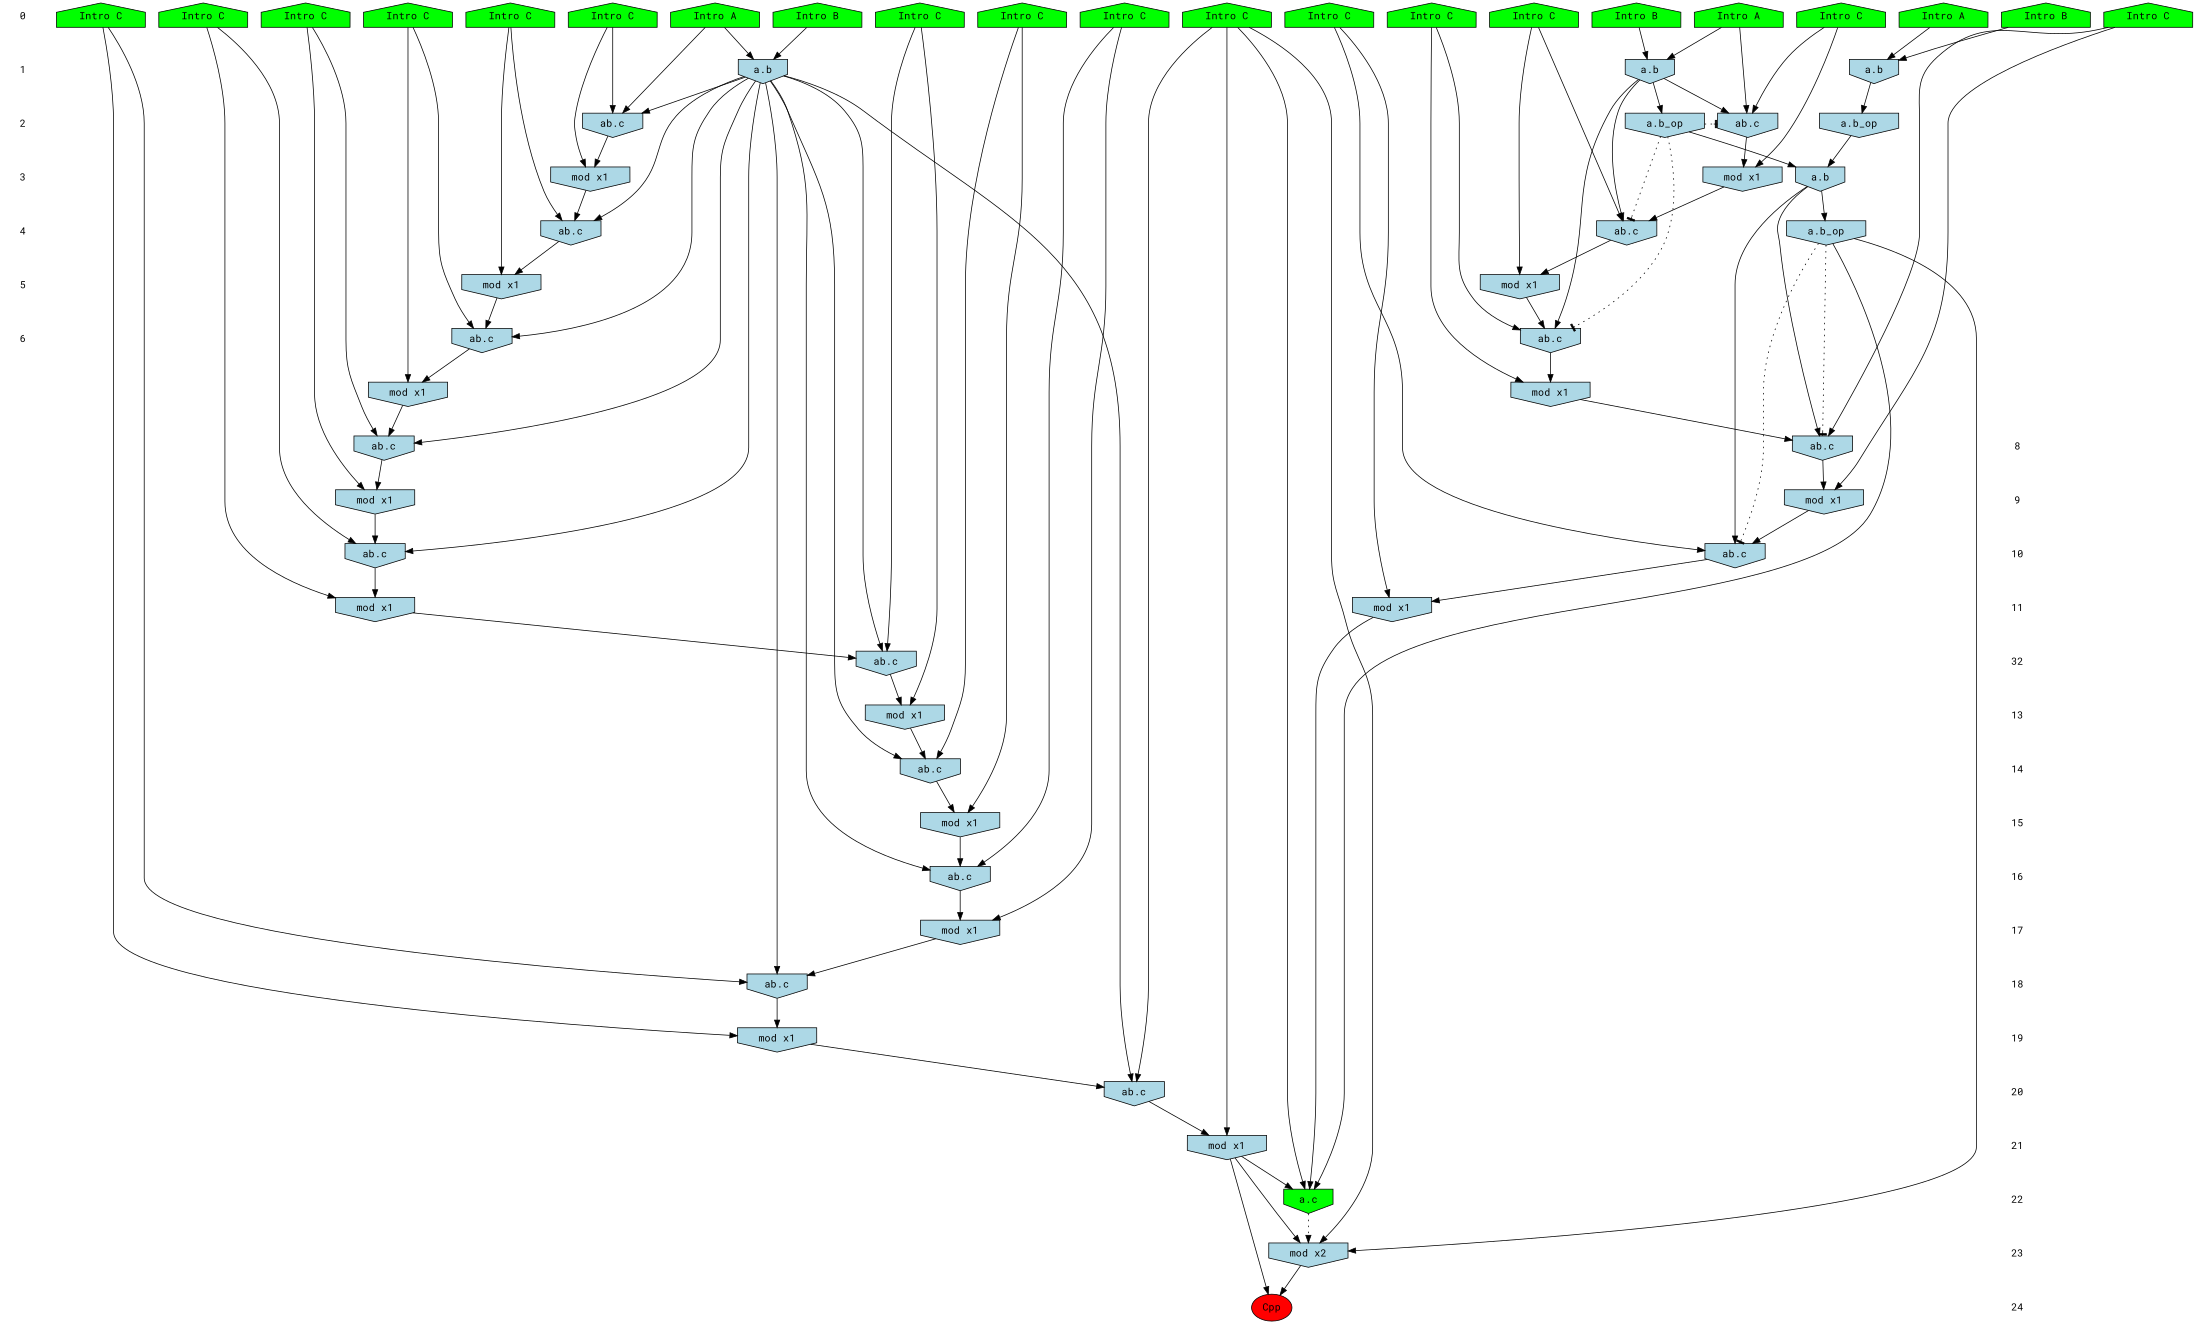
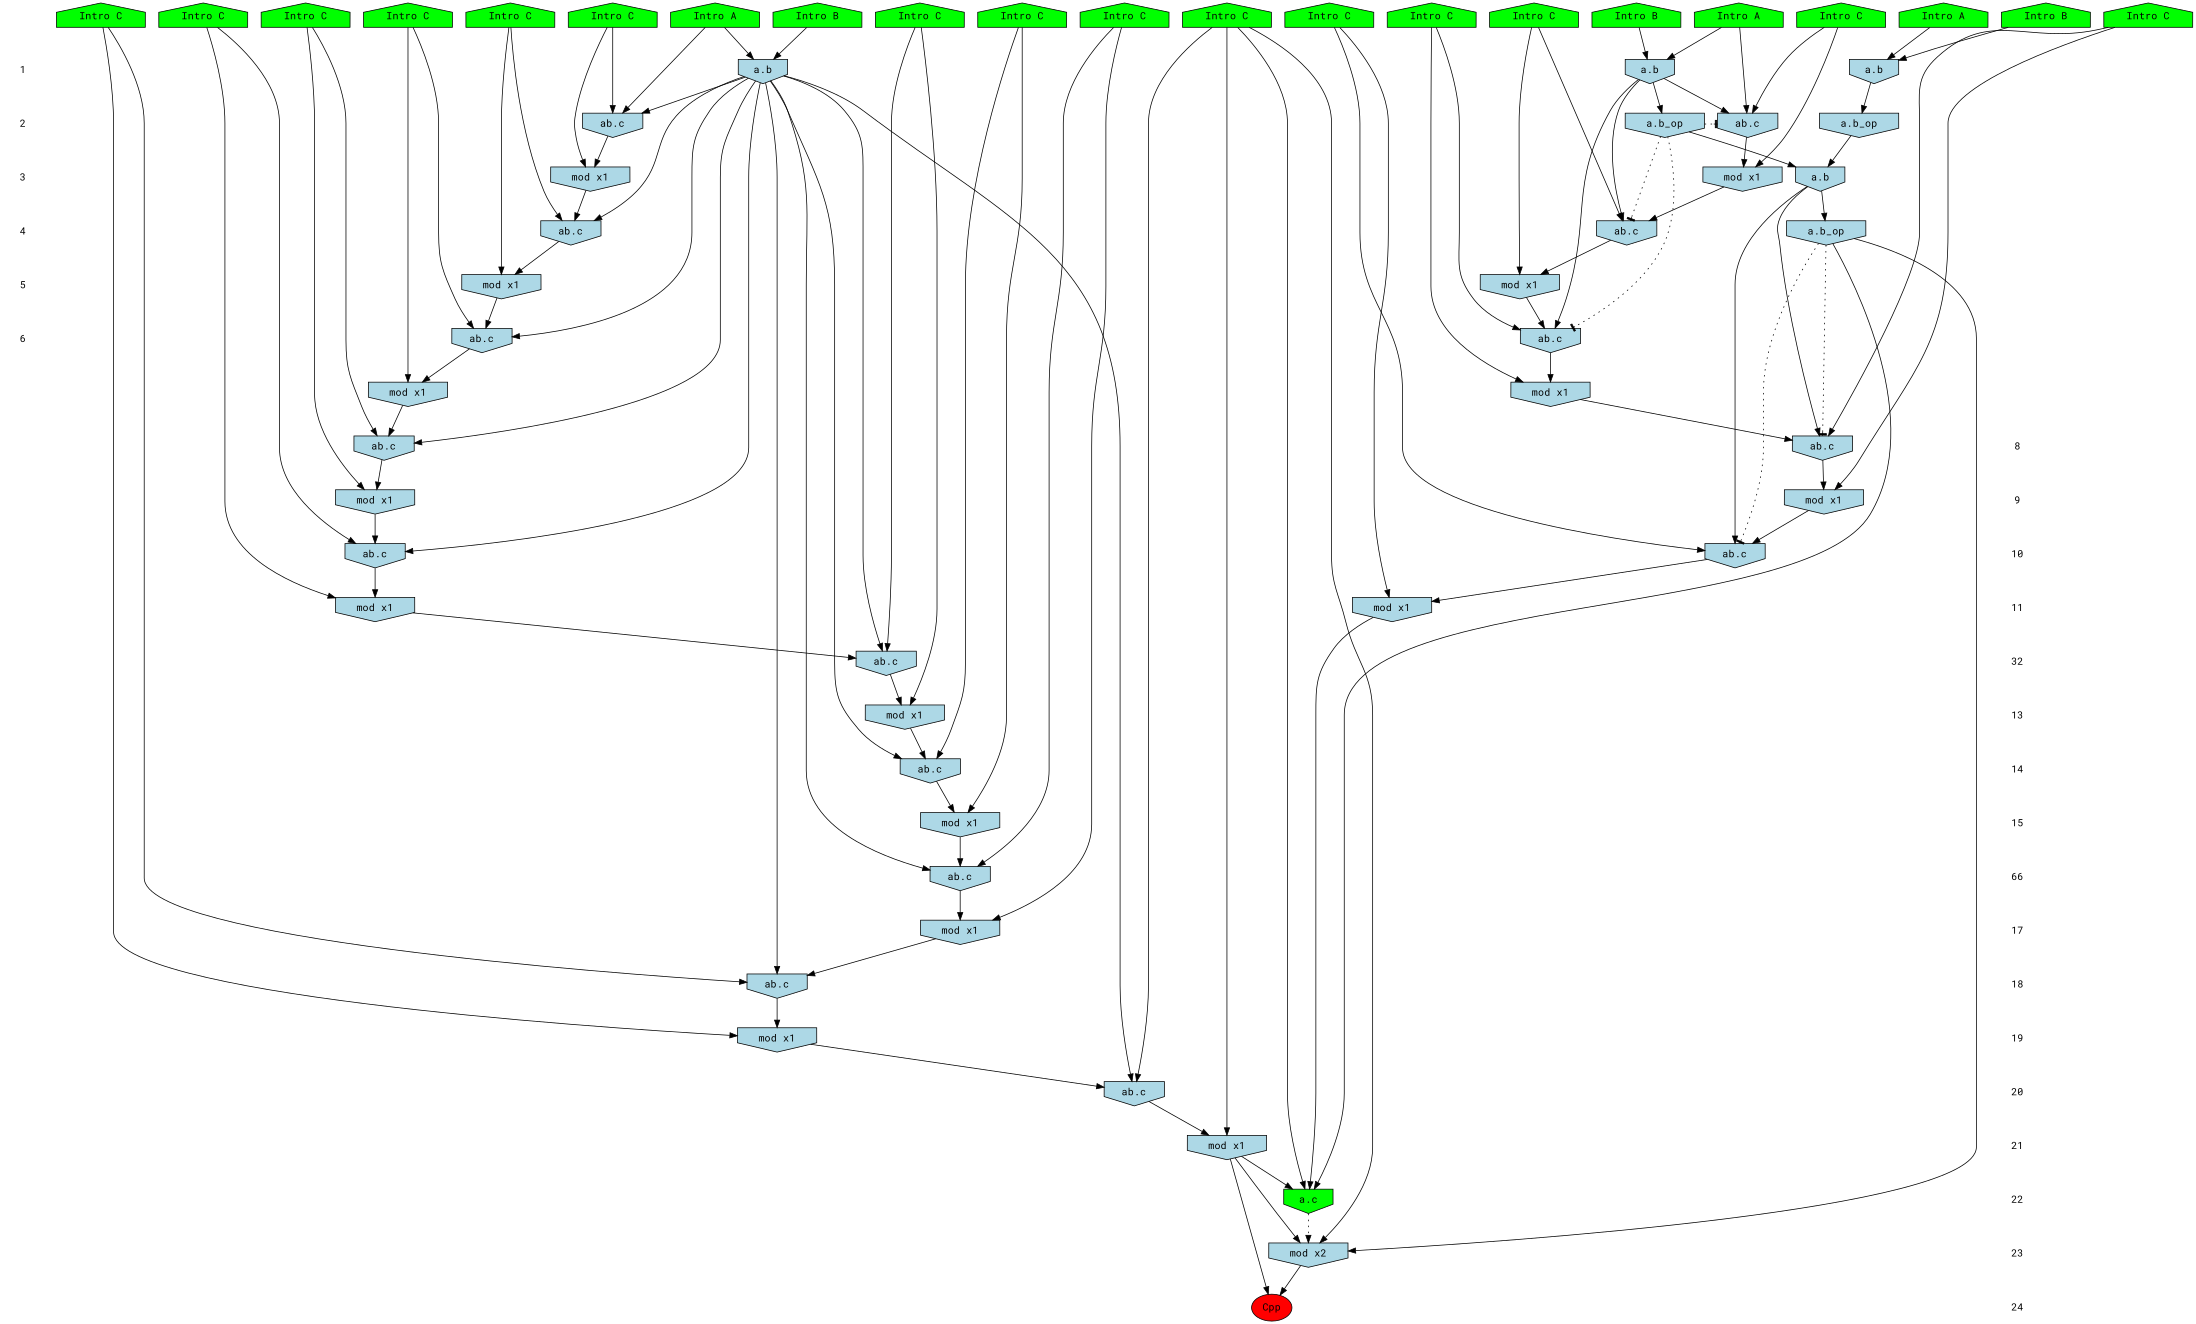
(23, 16) -> none
(2018, 877) -> (2018, 877)
